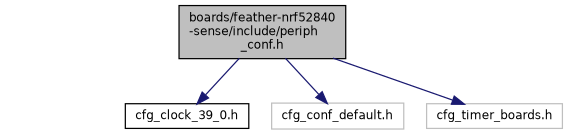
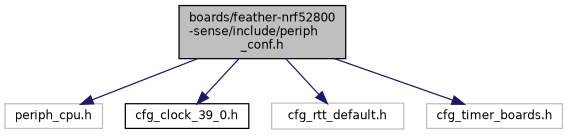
(262, 32) -> (262, 32)
none -> (54, 116)
(338, 116) -> (338, 116)
